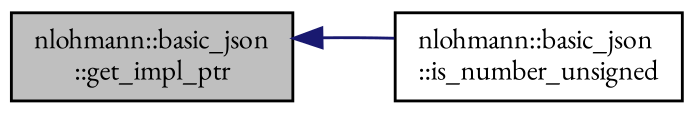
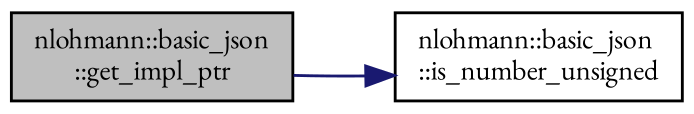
(358, 38) -> (329, 76)
